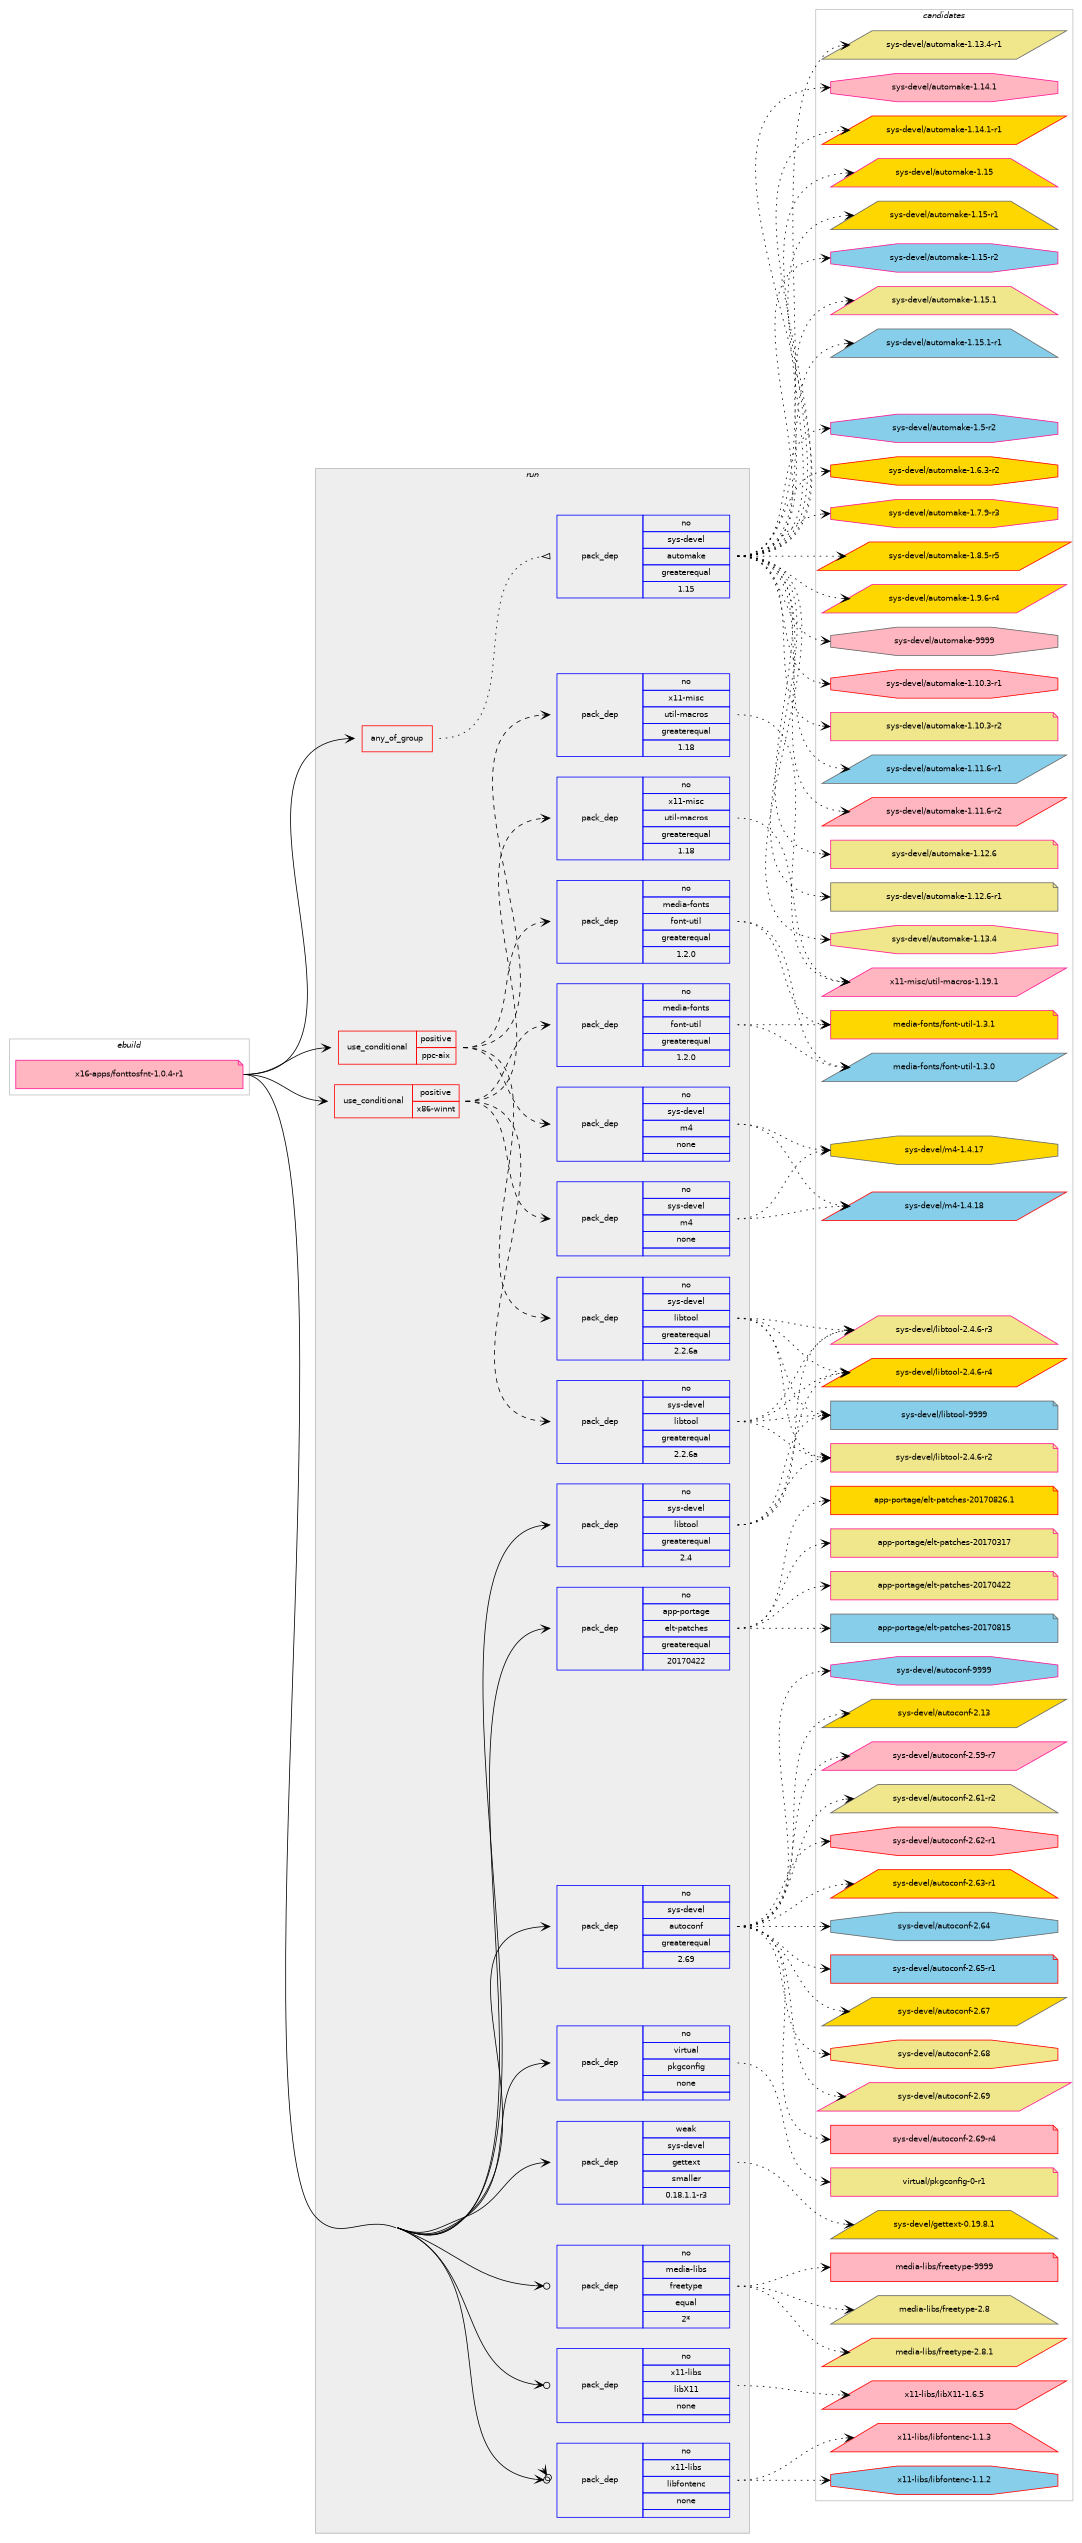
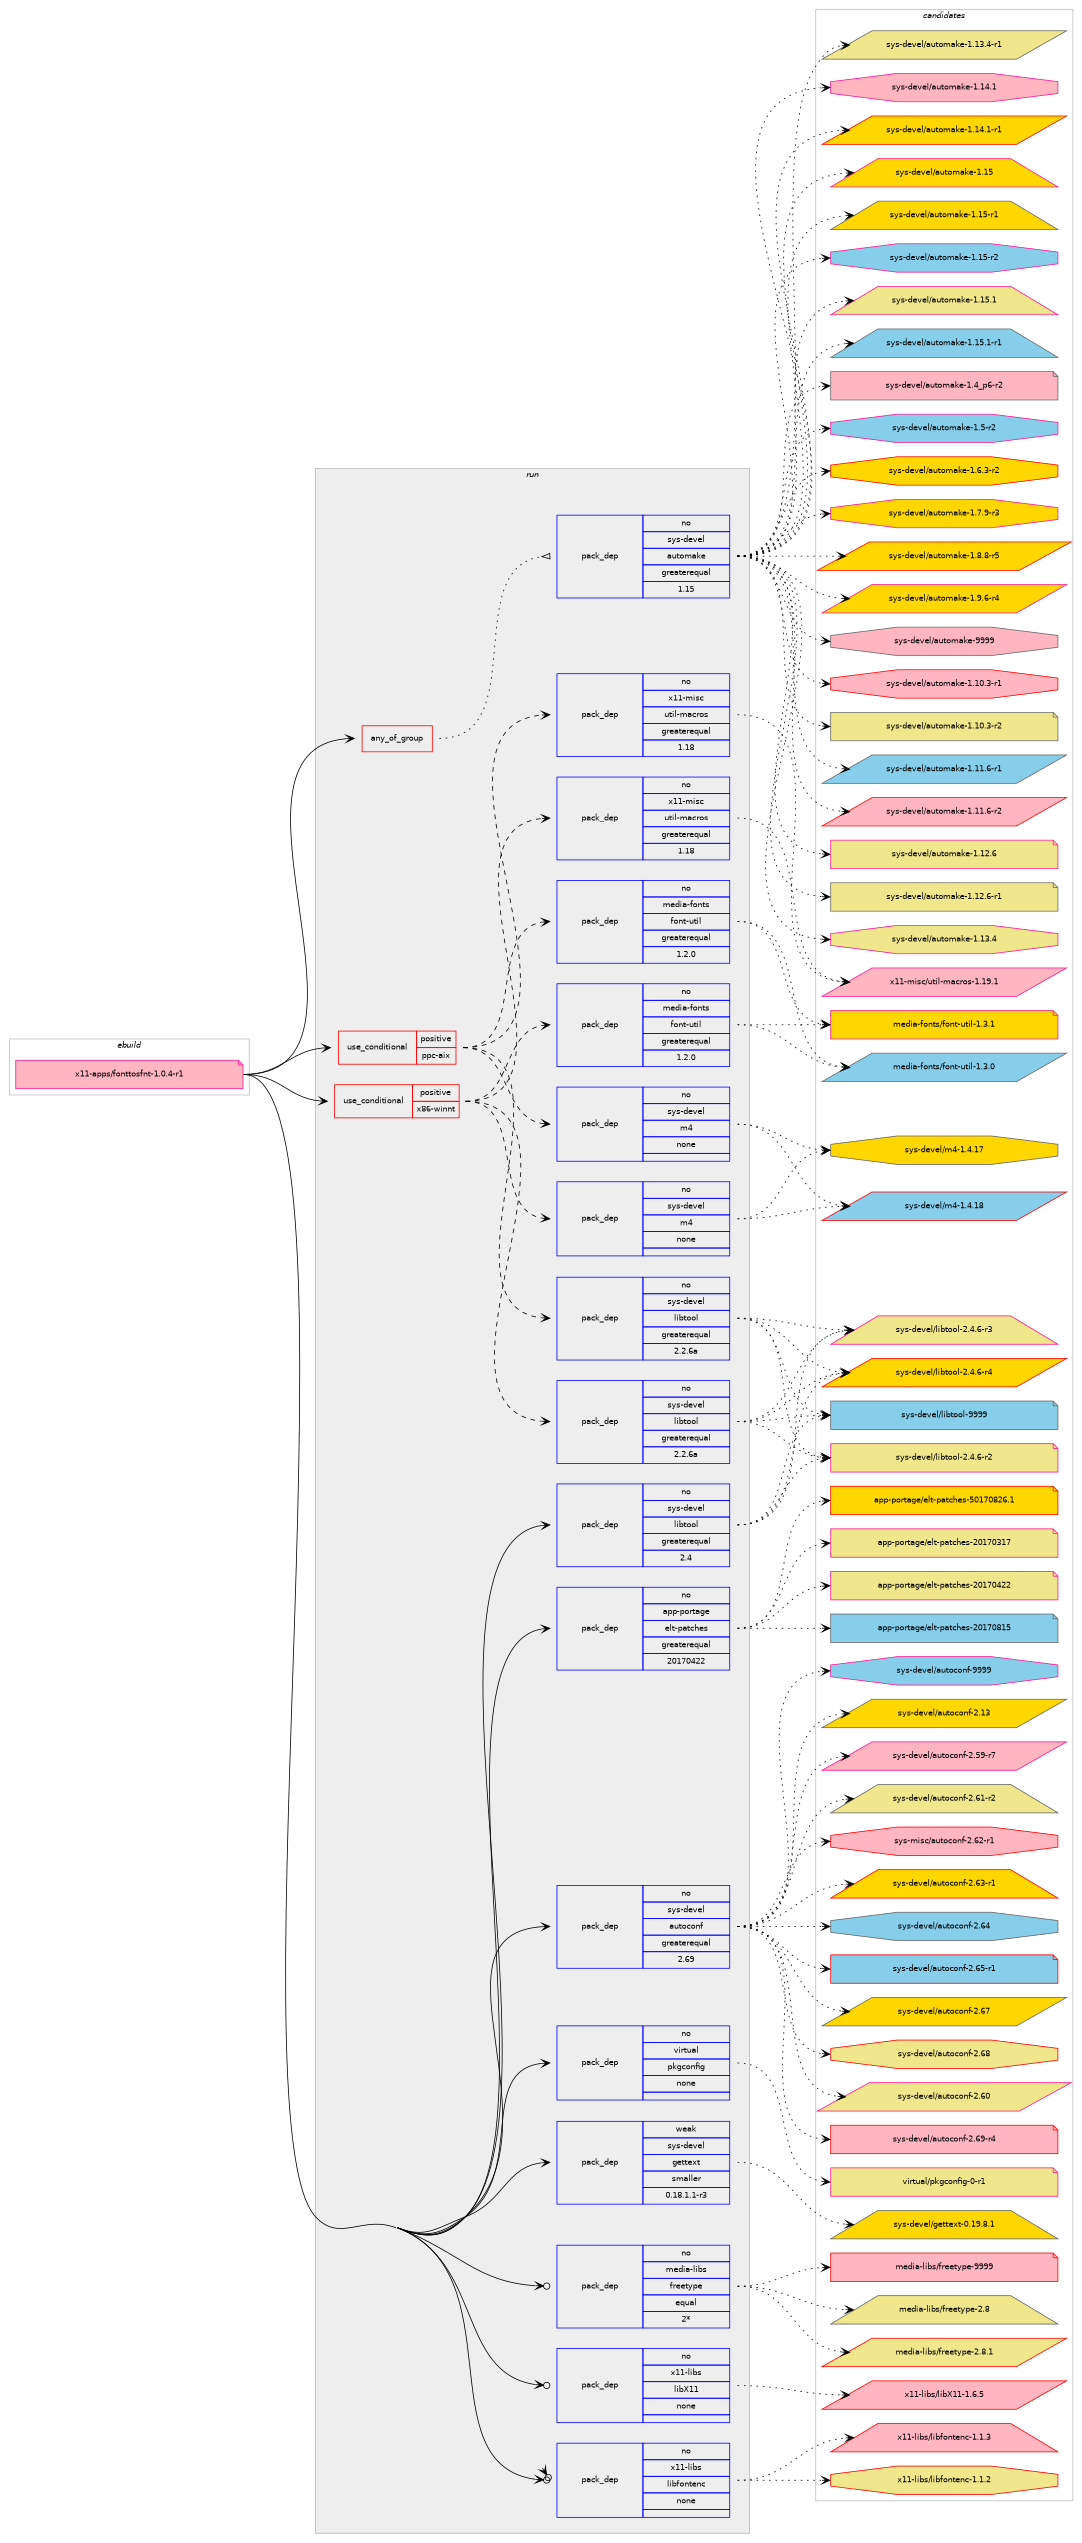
none -> (944, 386)
(944, 556) -> (944, 556)
(944, 727) -> (944, 727)
(129, 1074) -> (129, 1074)
(944, 1500) -> (944, 1500)
(944, 1841) -> (944, 1841)
(944, 2097) -> (944, 2097)
(944, 2480) -> (944, 2480)
